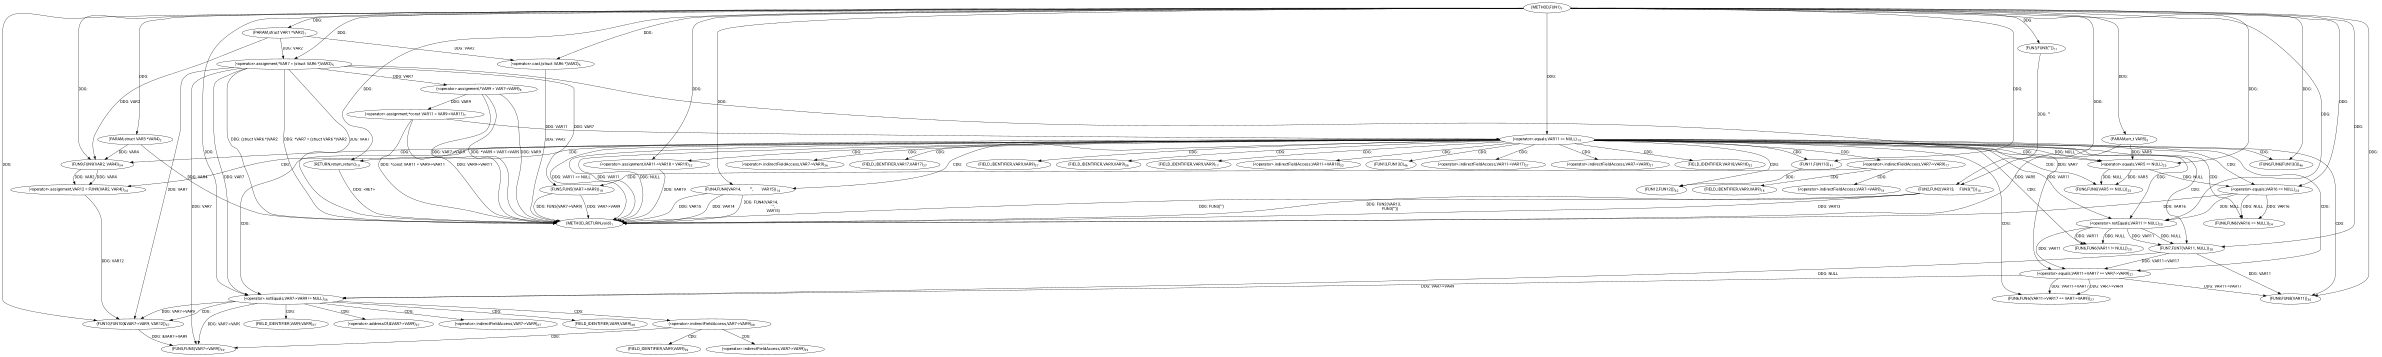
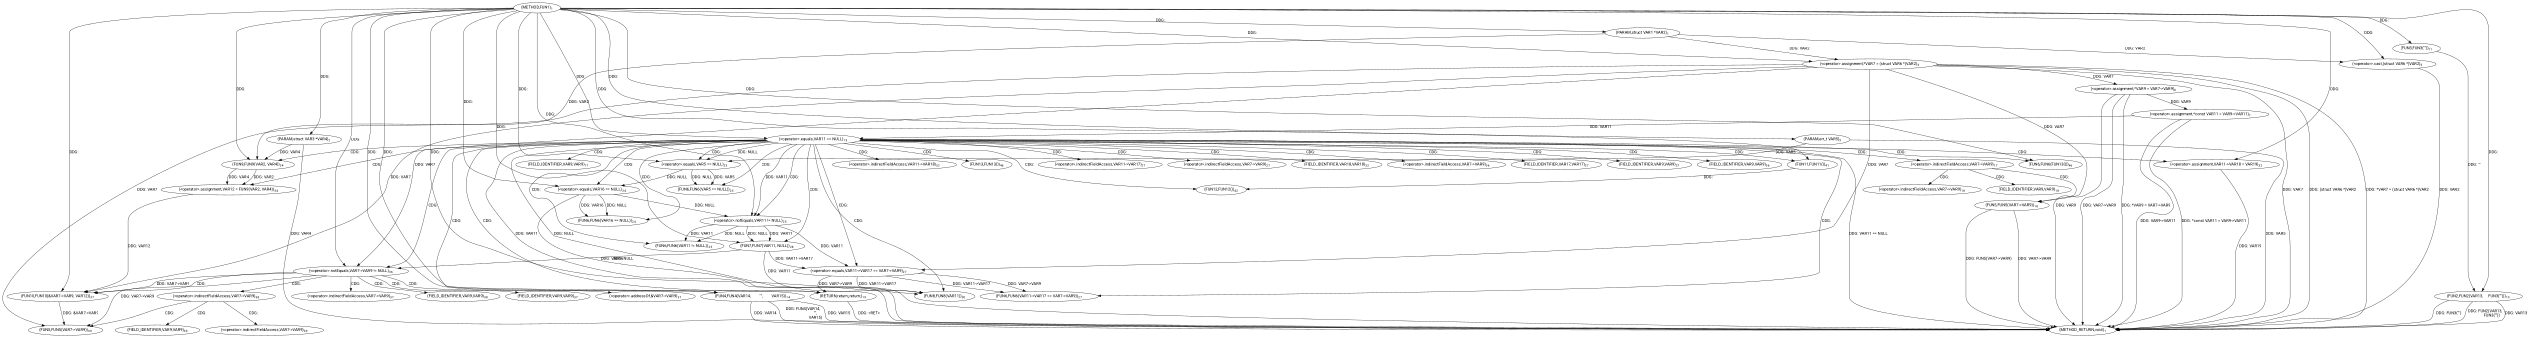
(1184, 288) -> (820, 281)
